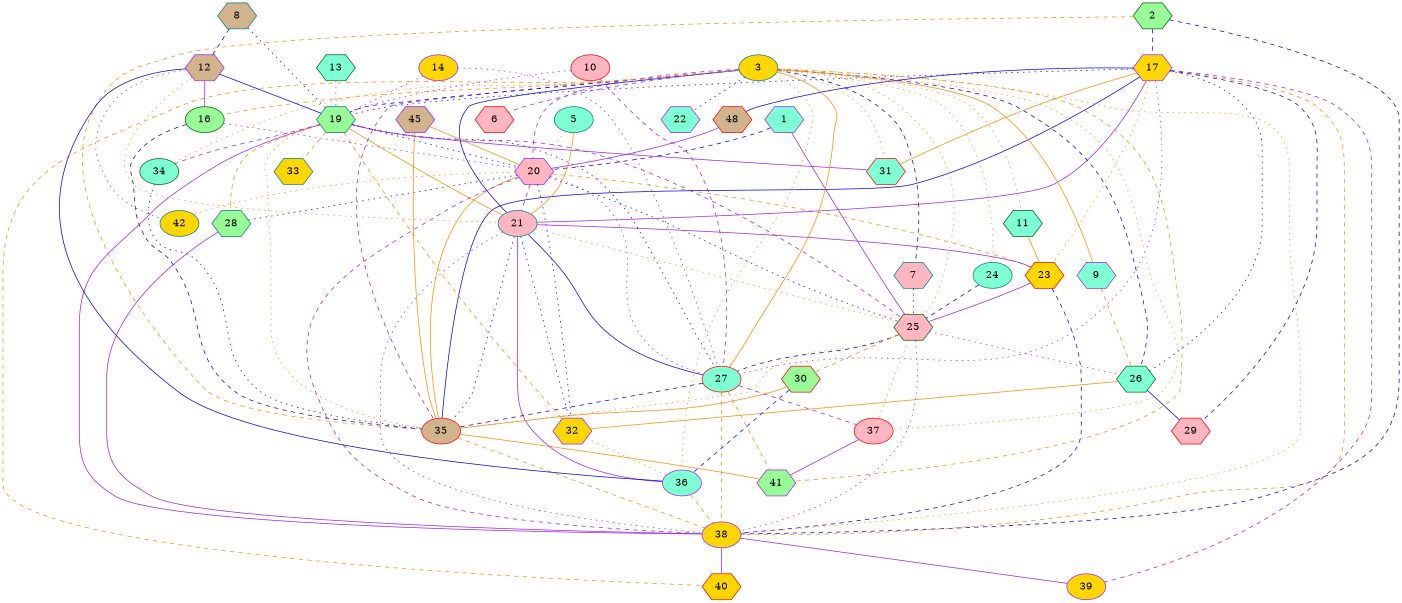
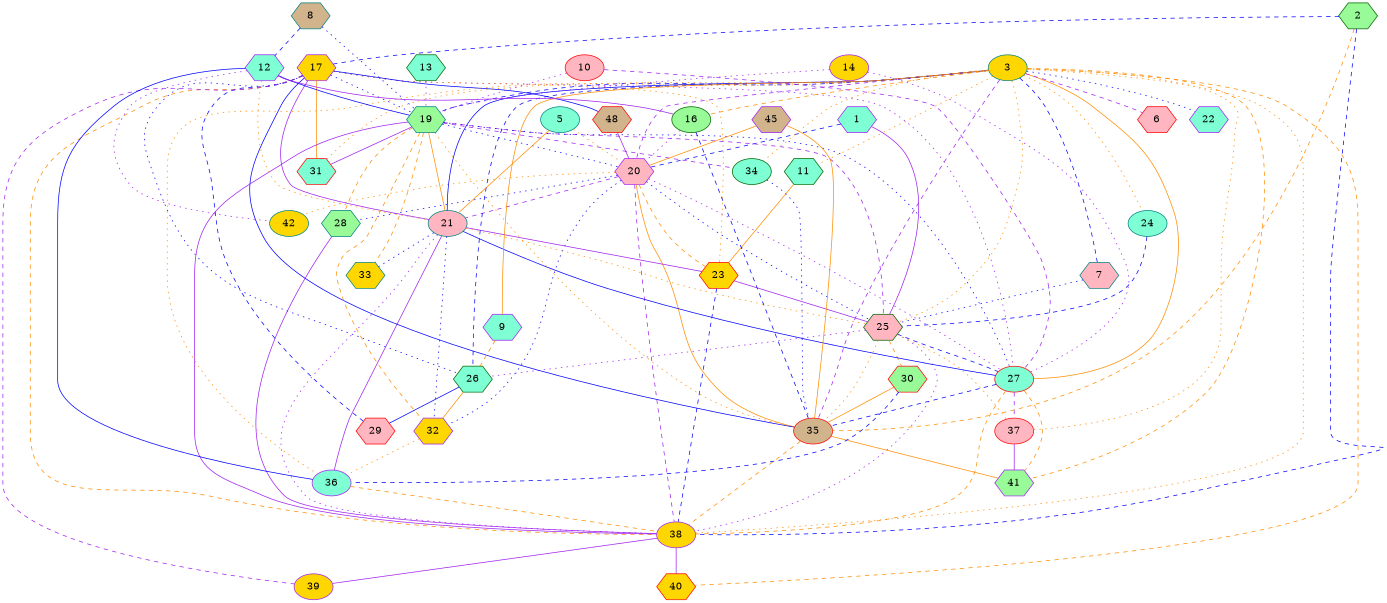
(205, 68) -> (265, 68)
(490, 326) -> (406, 250)
